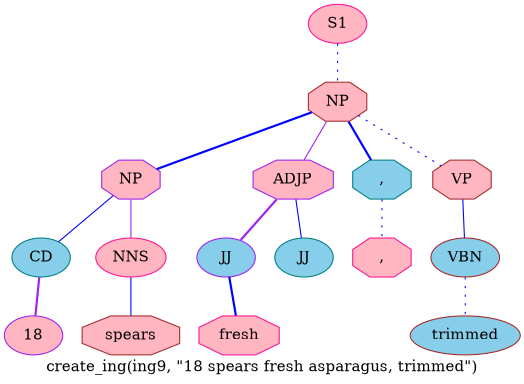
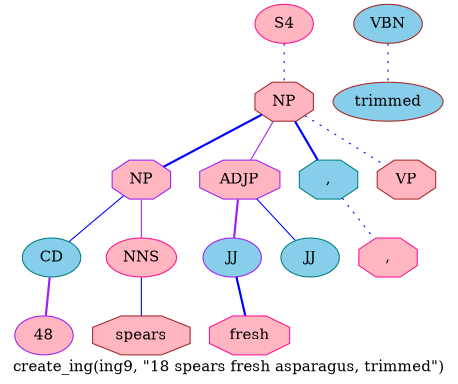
(338, 24) -> (284, 24)
(464, 219) -> none
(34, 335) -> (44, 335)
